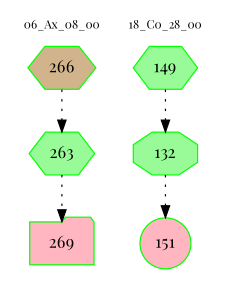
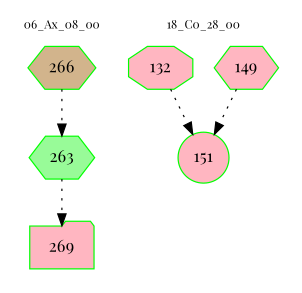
(165, 68) -> (246, 68)
(165, 105) -> (228, 106)
(165, 154) -> (161, 68)
